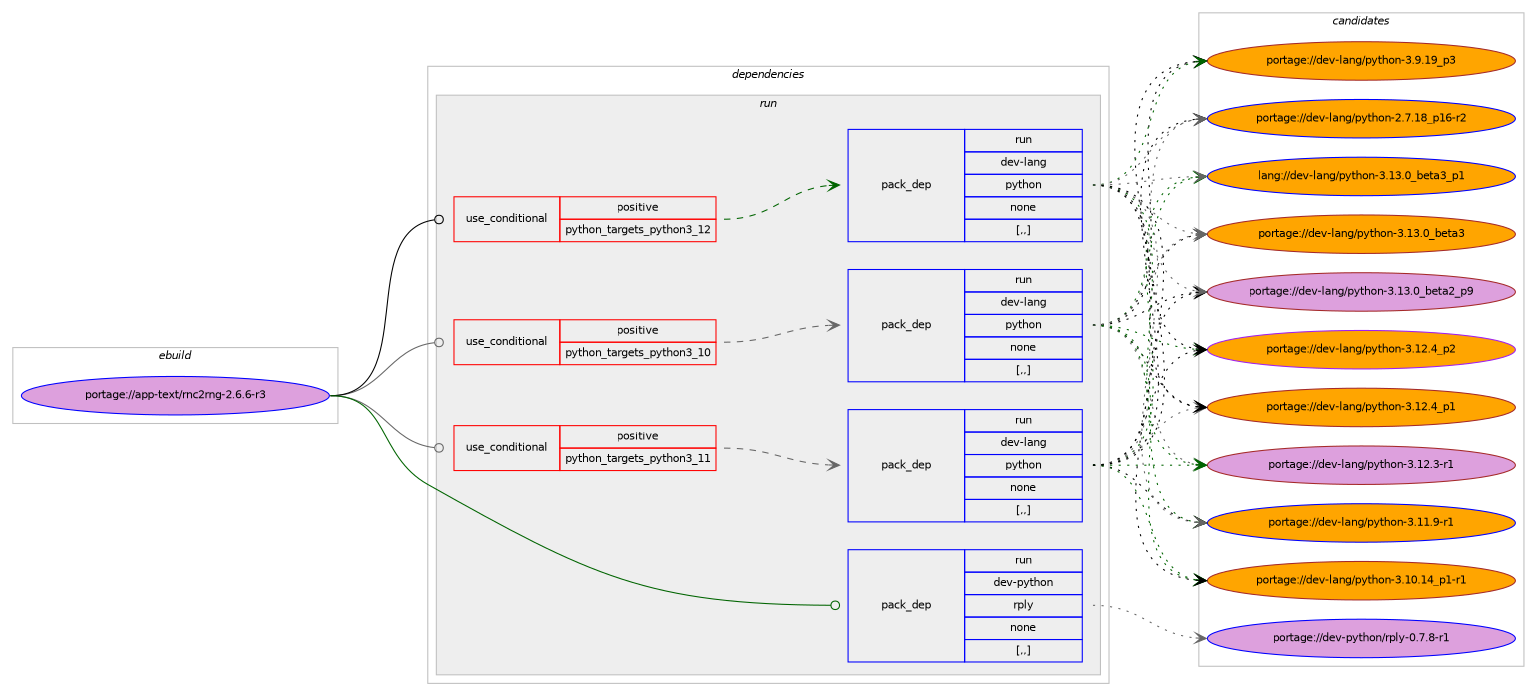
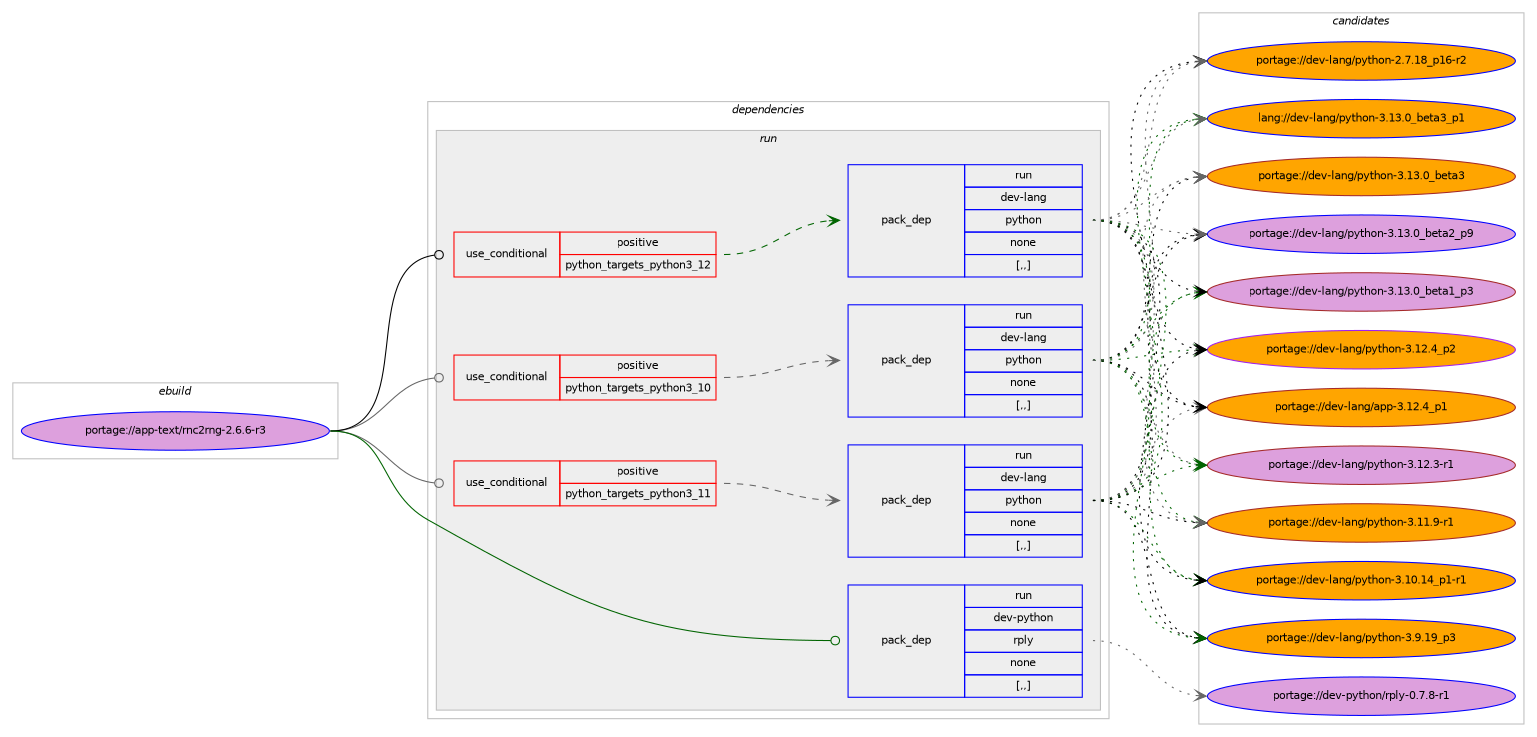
(1361, 61) -> (1361, 638)
none -> (1361, 292)
(1361, 292) -> (1361, 234)
(1361, 407) -> (1361, 407)
(1361, 523) -> (1361, 523)
(1361, 581) -> (1361, 581)
